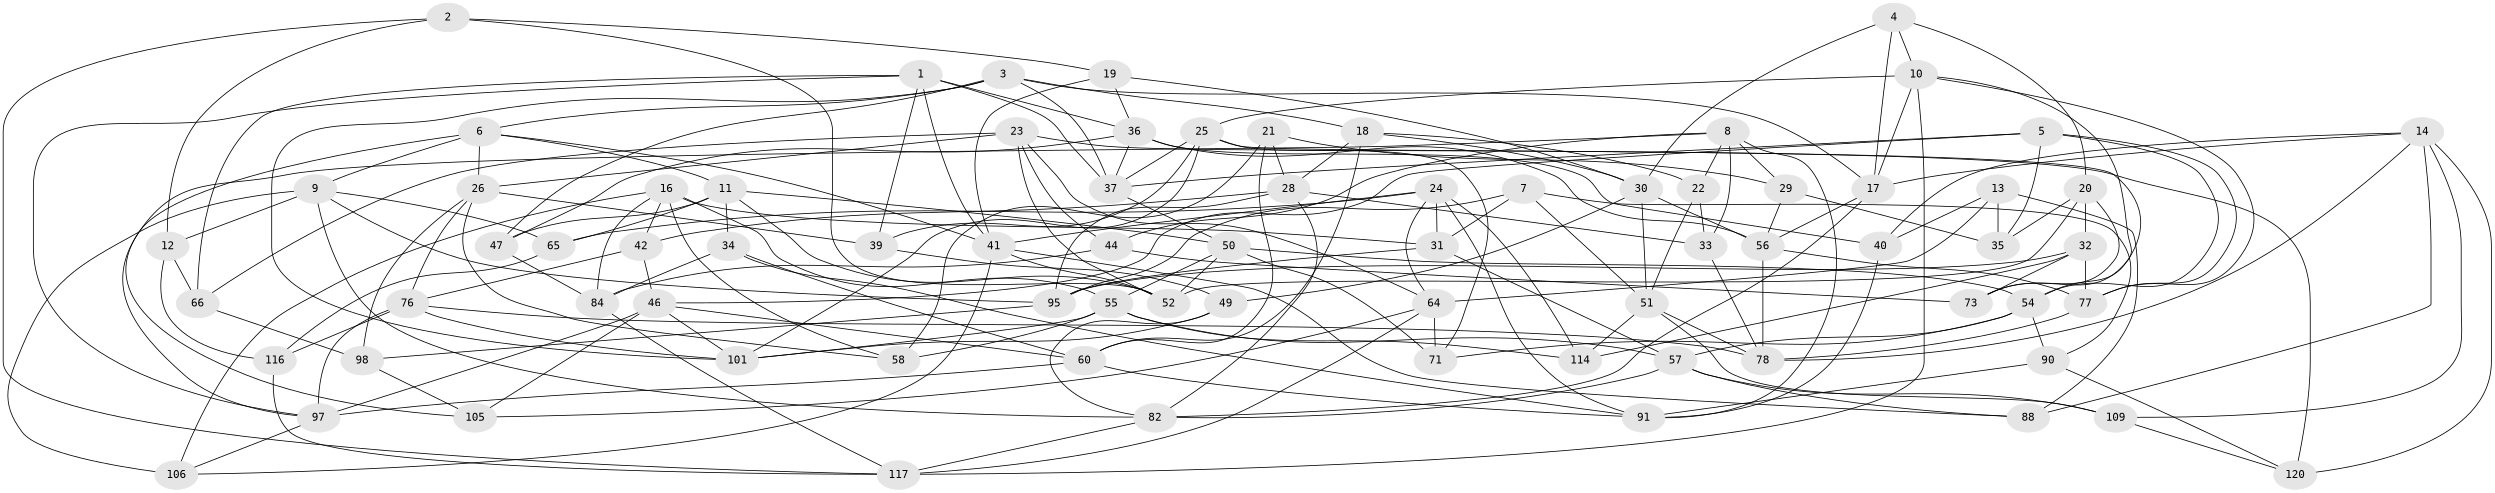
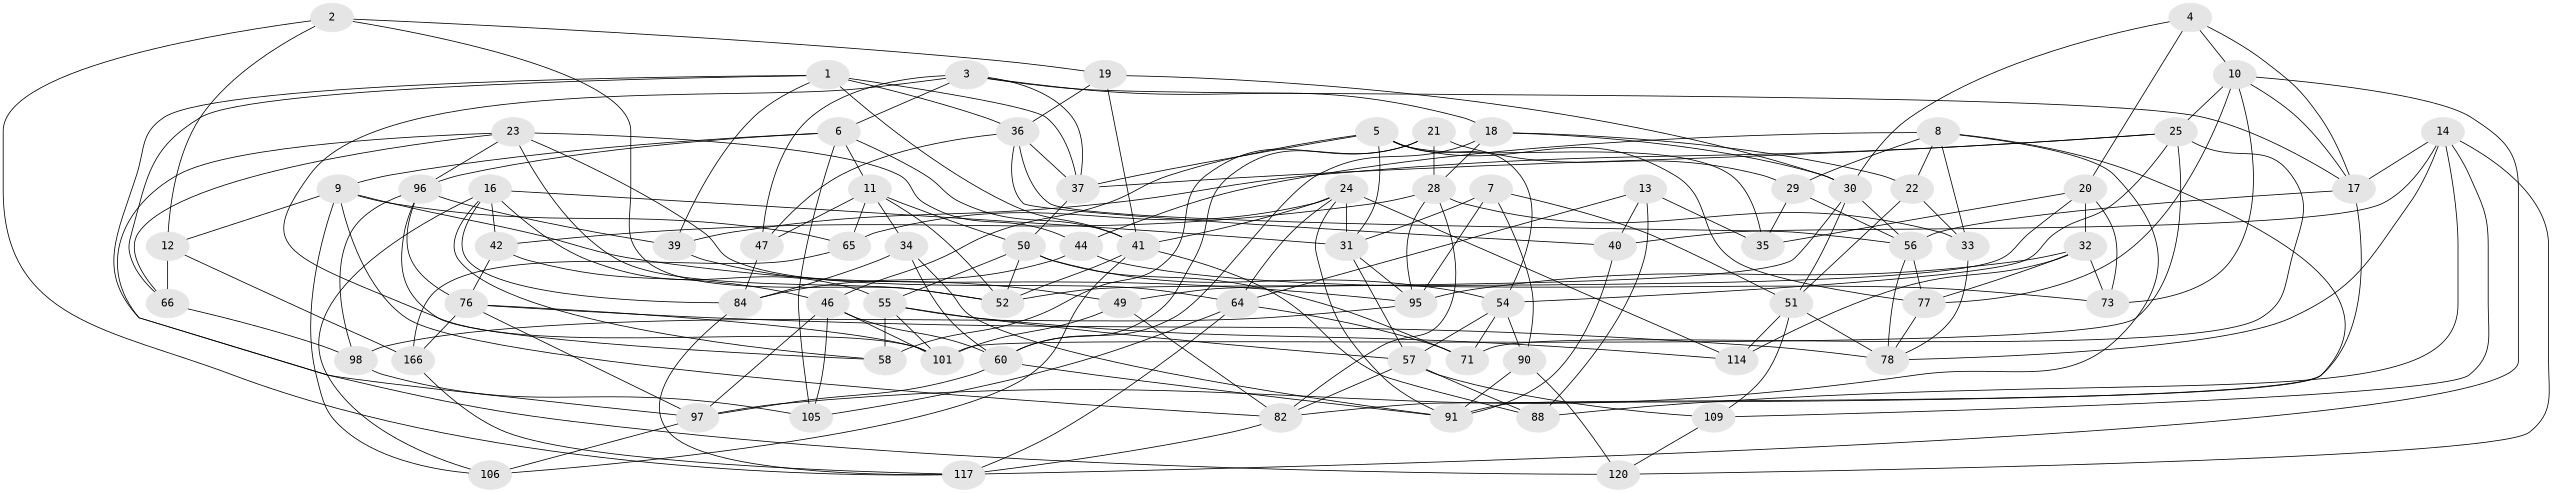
(478, 189) -> (420, 189)
none -> (1378, 193)
(275, 361) -> (413, 361)
